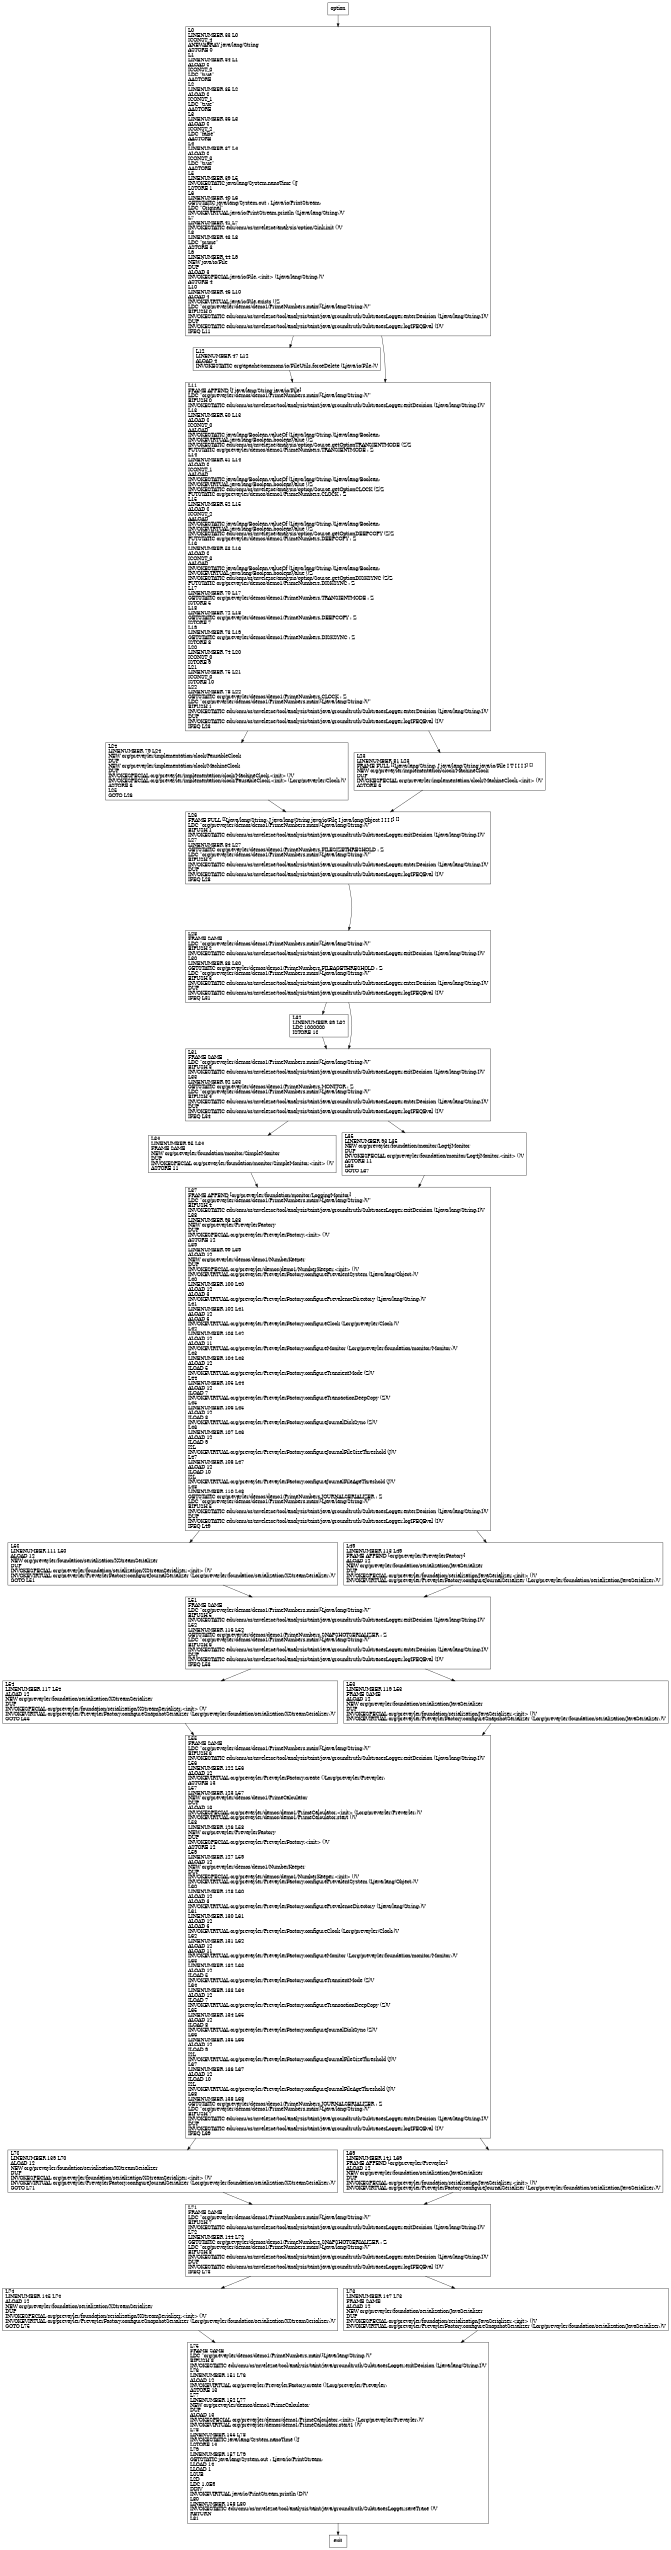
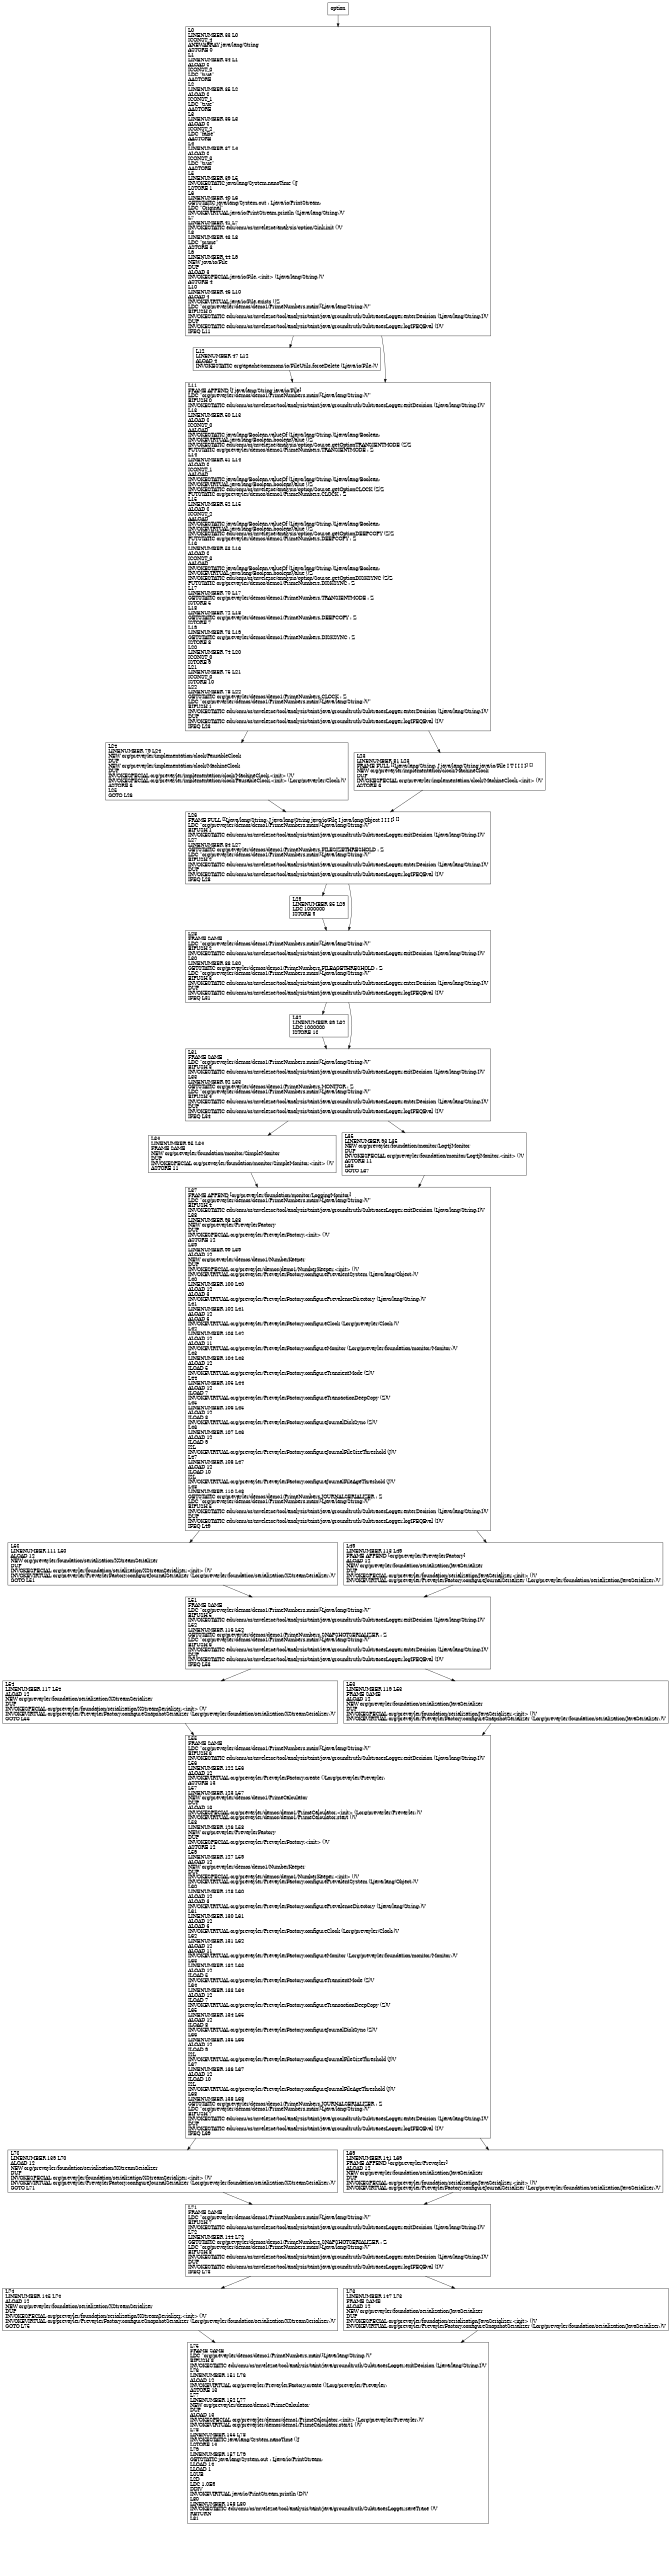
none -> (319, 907)
(338, 2541) -> none
